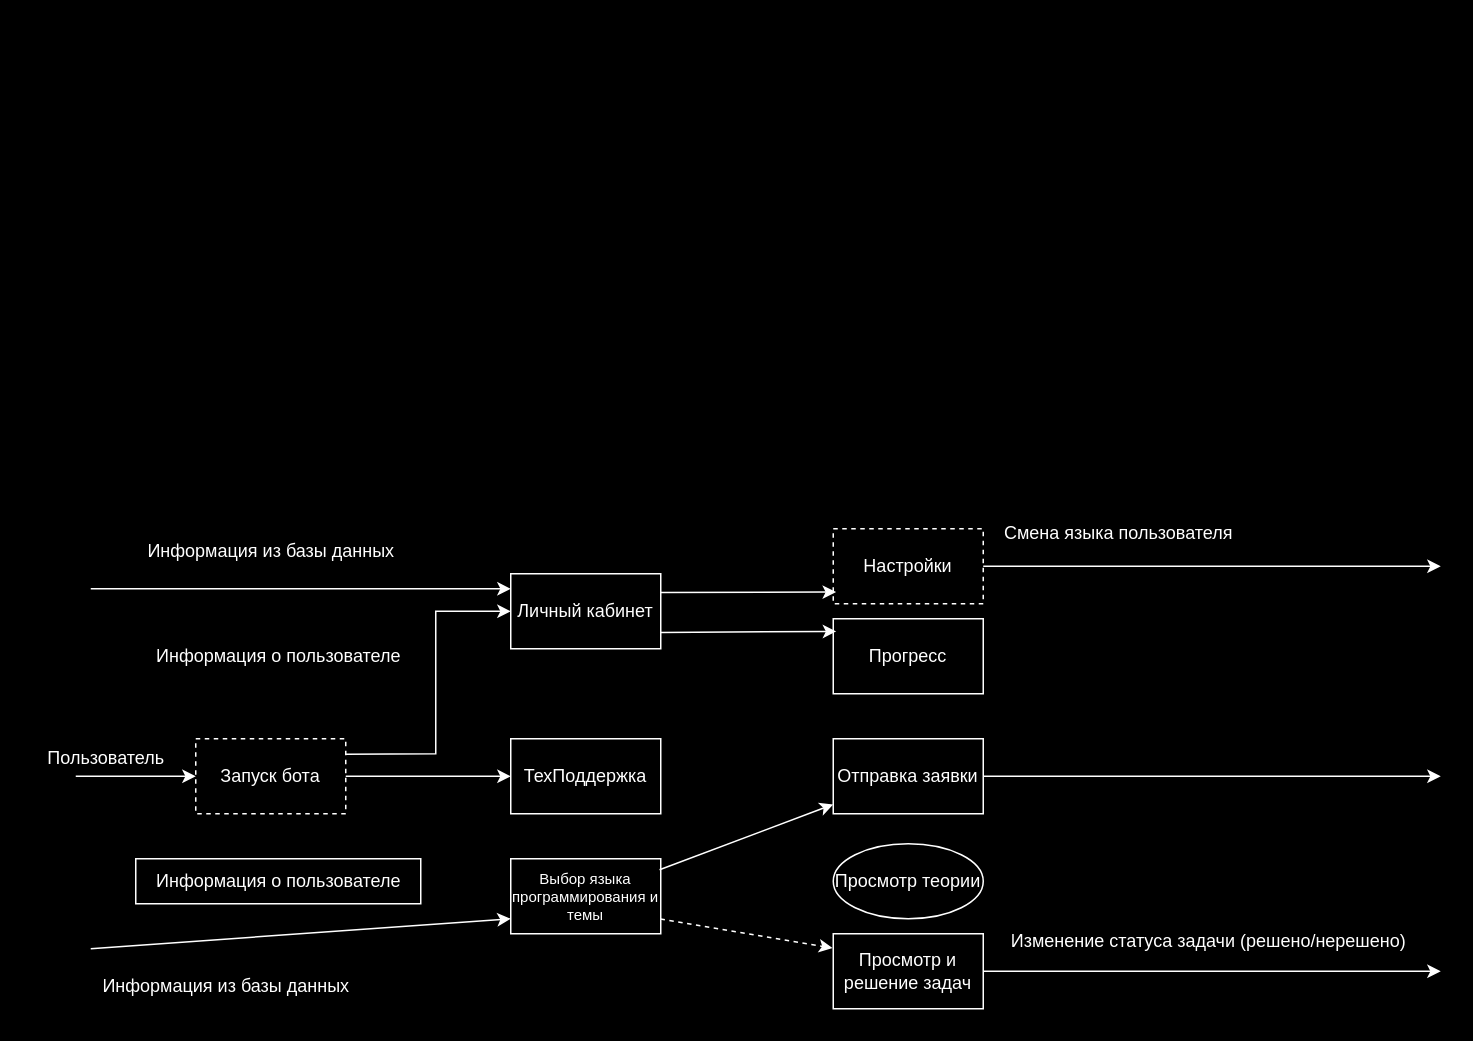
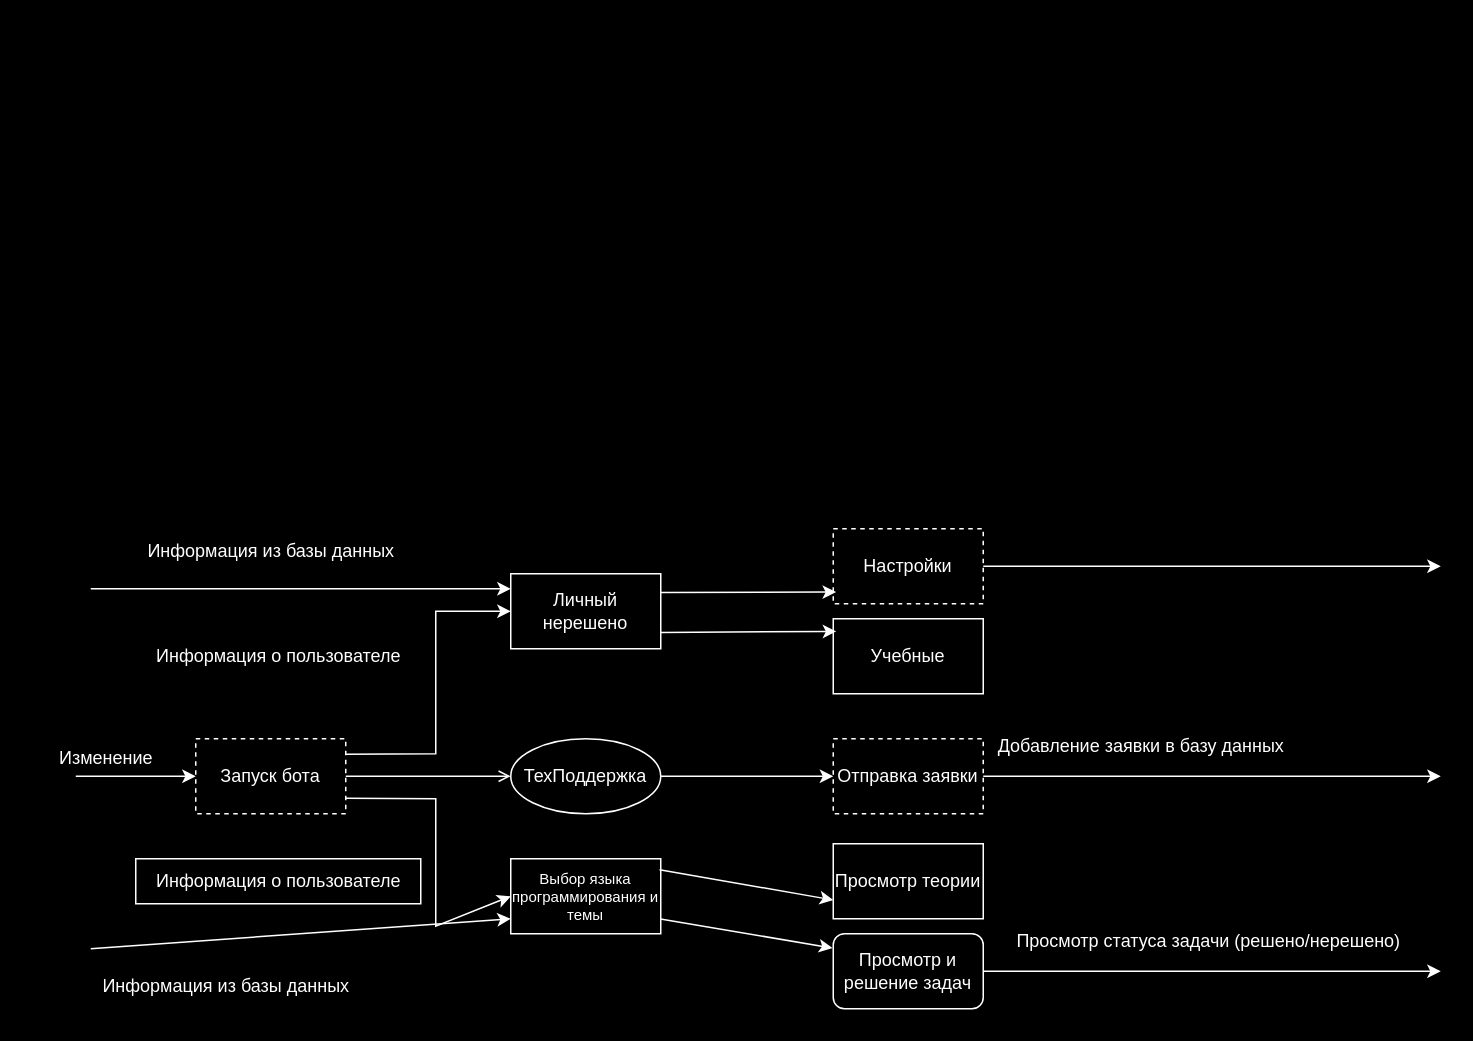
(1118, 533) -> none
(586, 611) -> (586, 611)
(908, 656) -> (908, 656)
none -> (1141, 746)
(107, 758) -> (107, 758)
(499, 776) -> (501, 776)
(586, 776) -> (586, 776)
none -> (742, 776)
(908, 776) -> (908, 776)
none -> (436, 818)
(742, 839) -> (742, 884)
(908, 881) -> (908, 881)
(741, 933) -> (741, 933)
(1209, 941) -> (1209, 941)
(908, 971) -> (908, 971)
